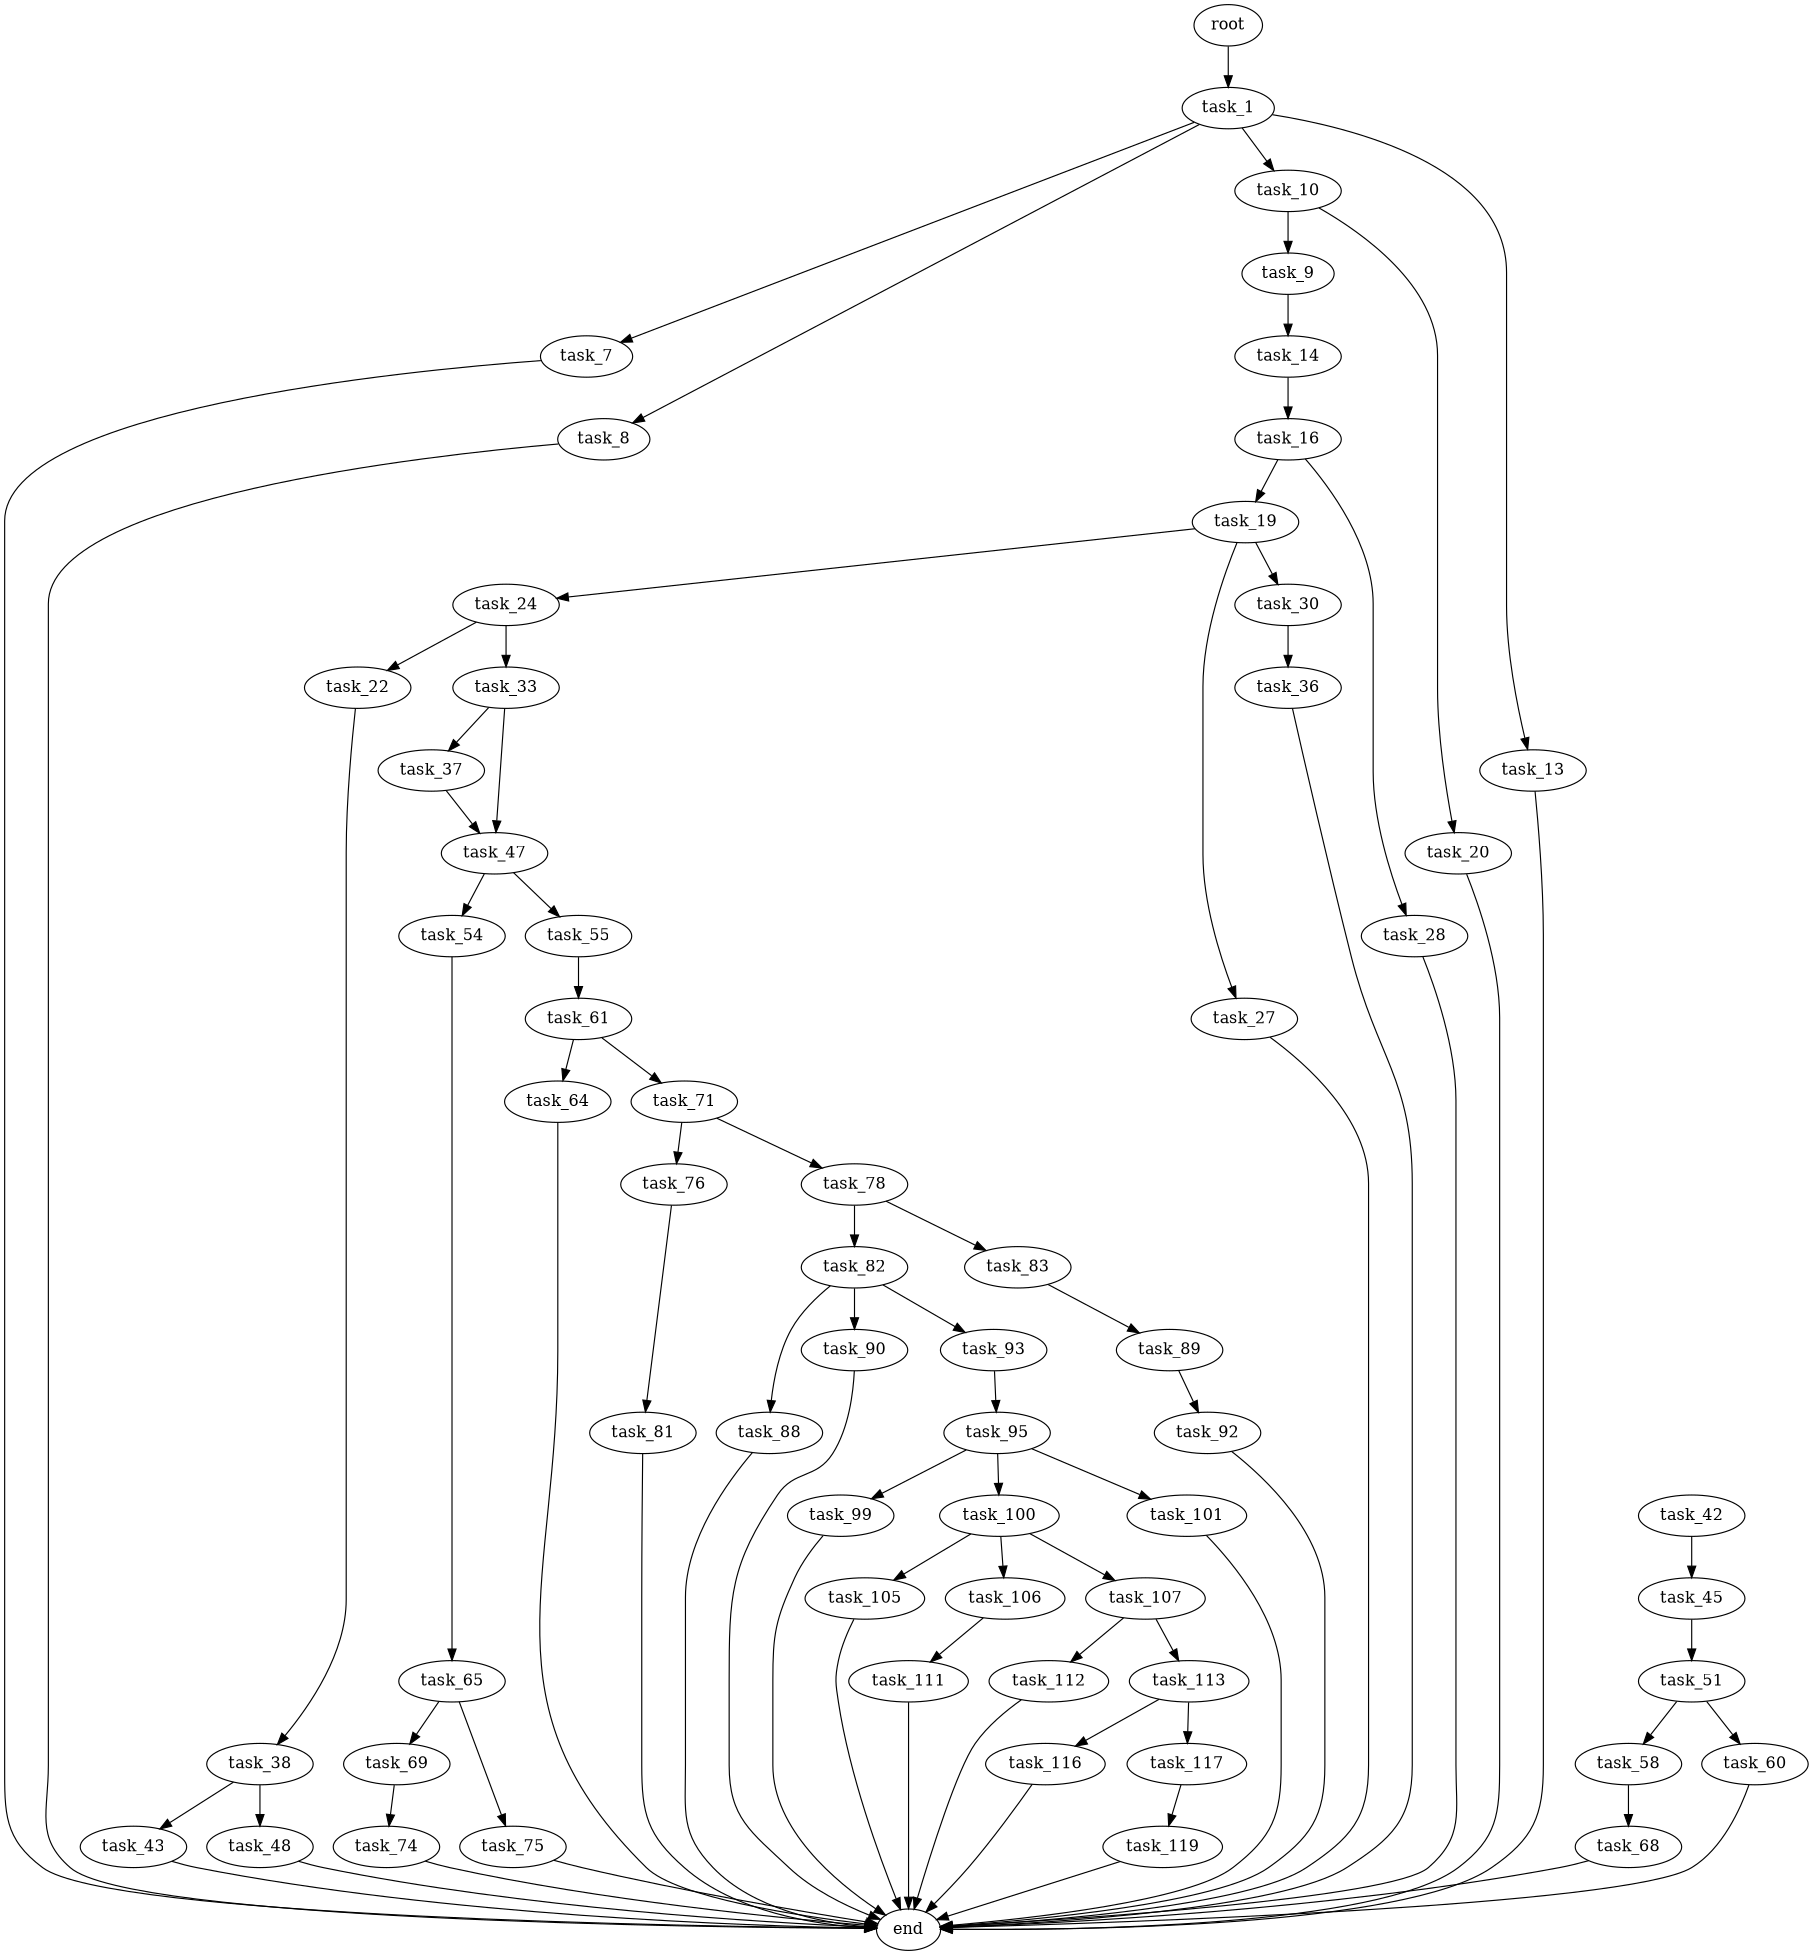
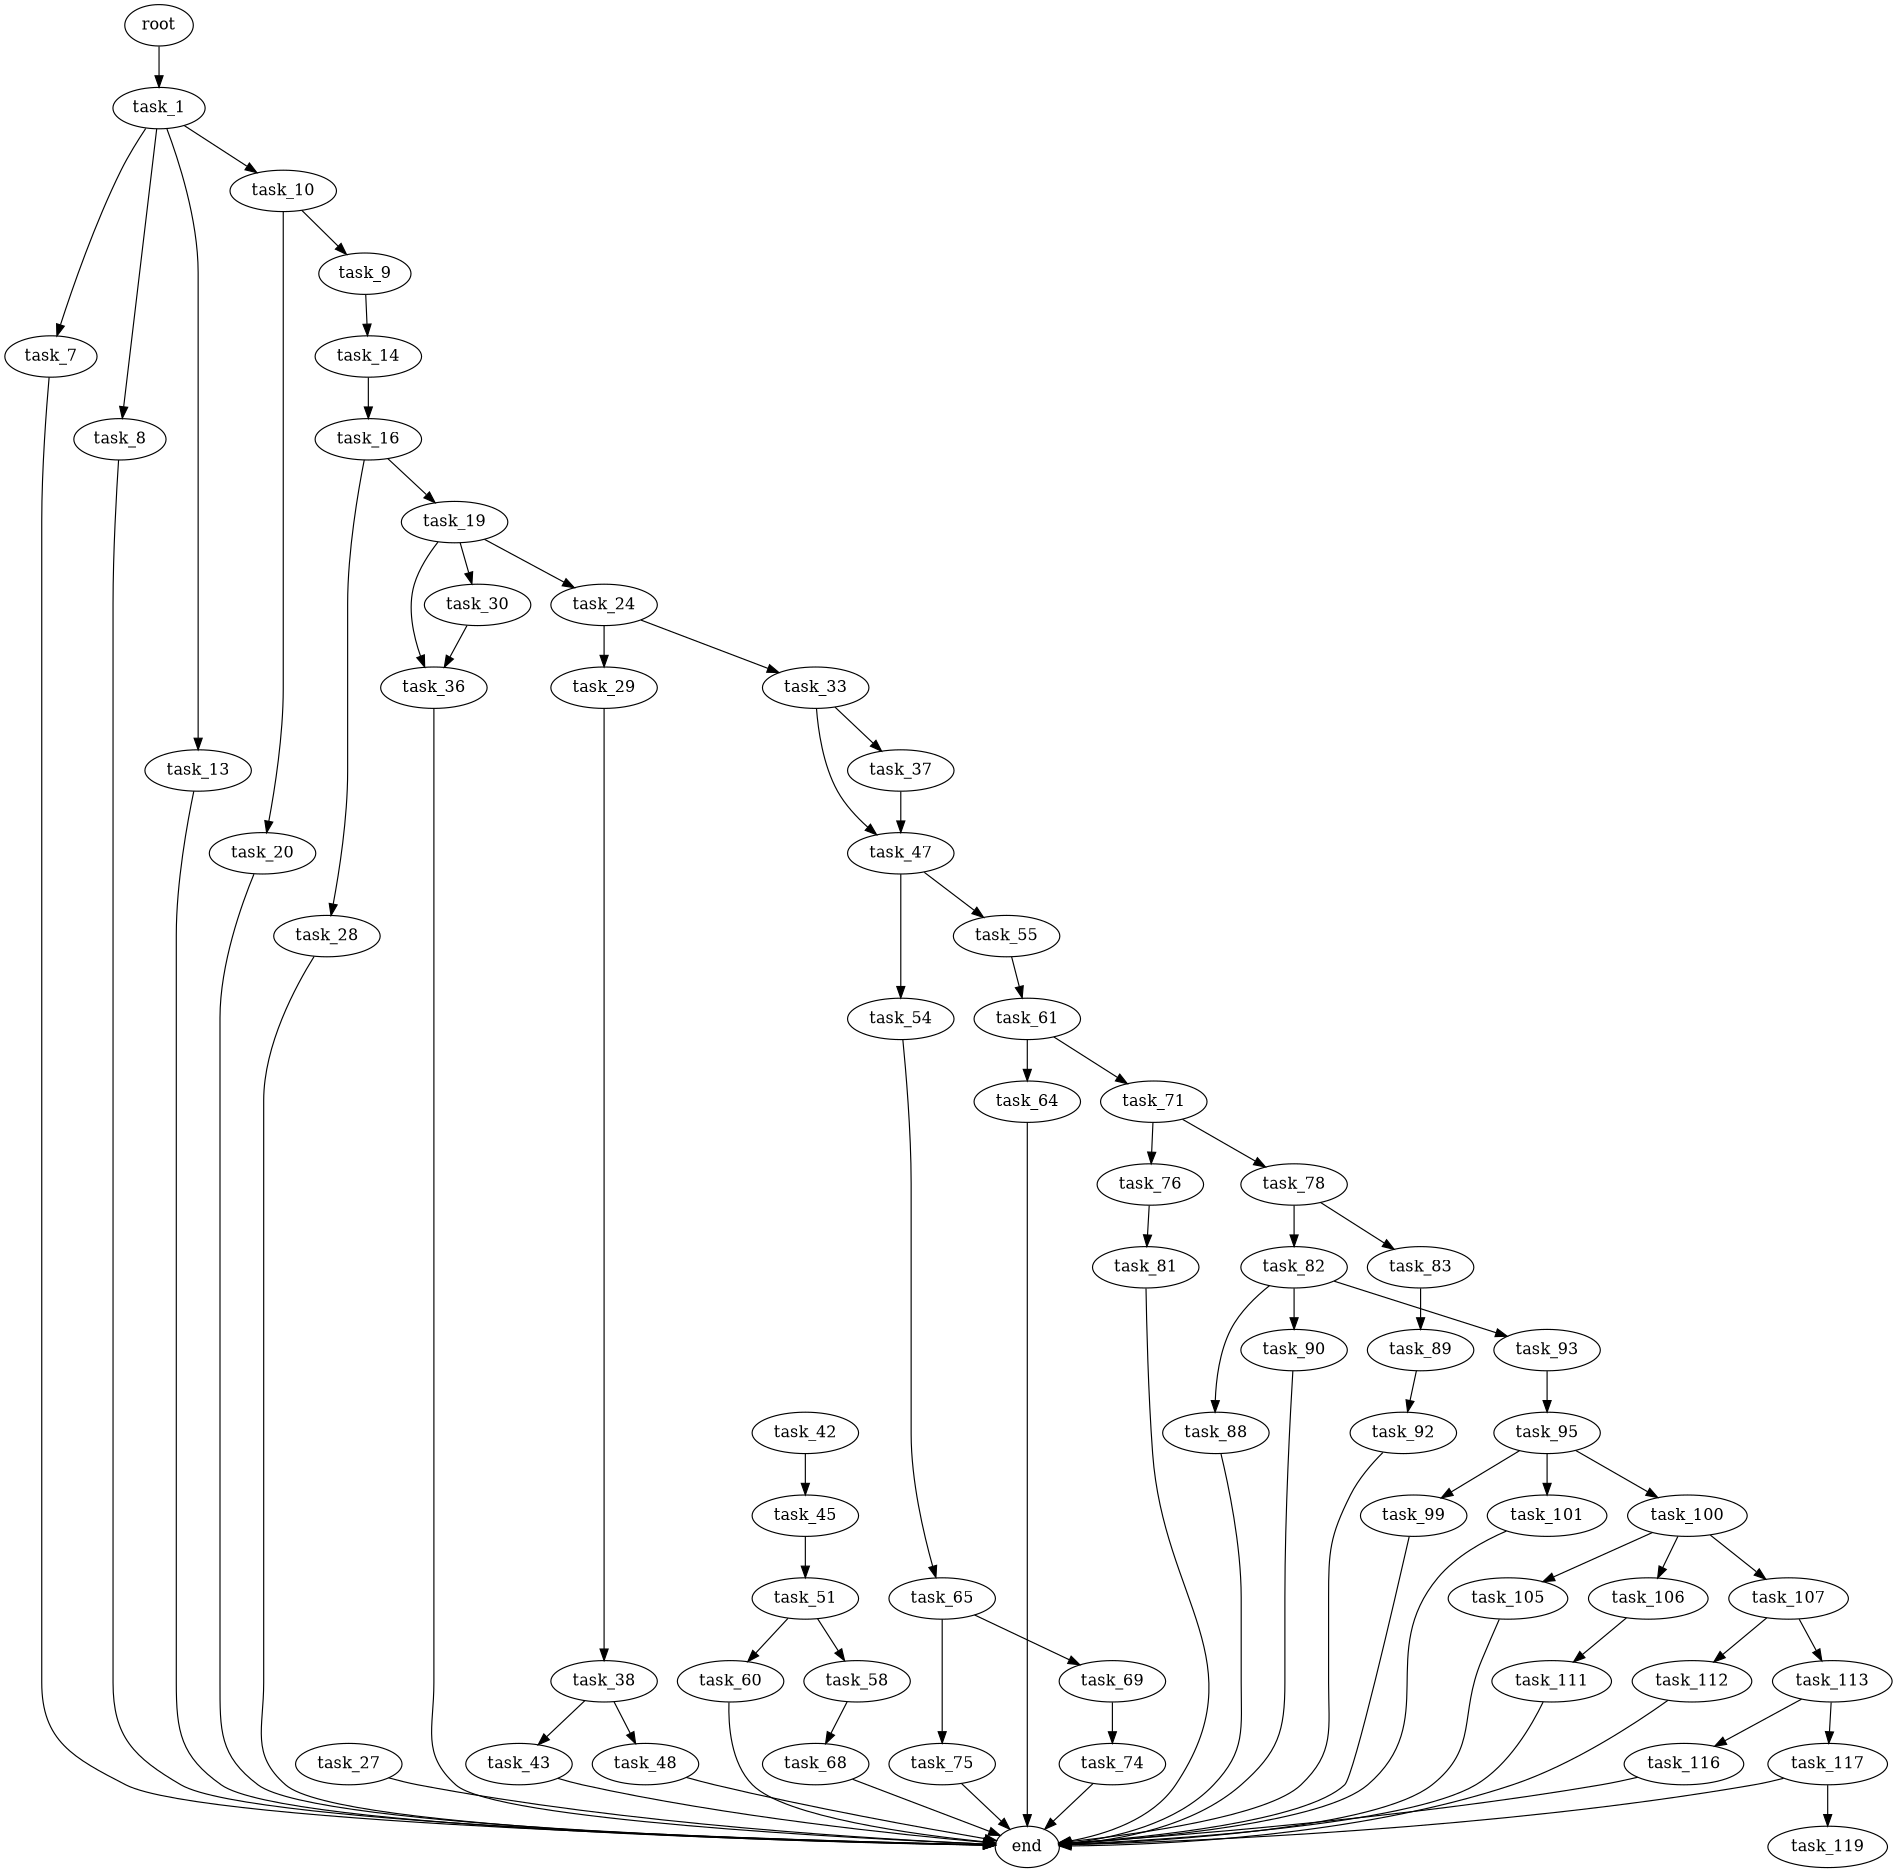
(358, 688) -> (604, 688)
(1203, 764) -> (412, 596)
(1034, 1889) -> (1429, 1825)
